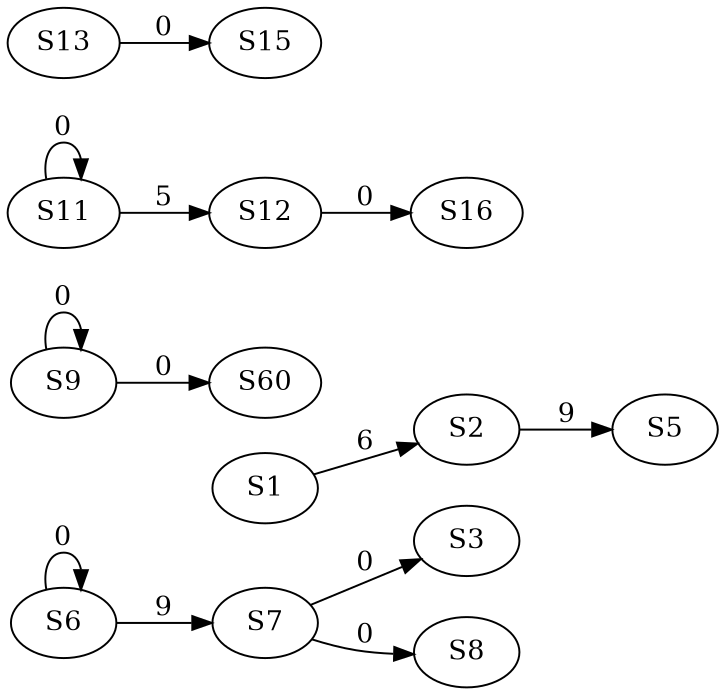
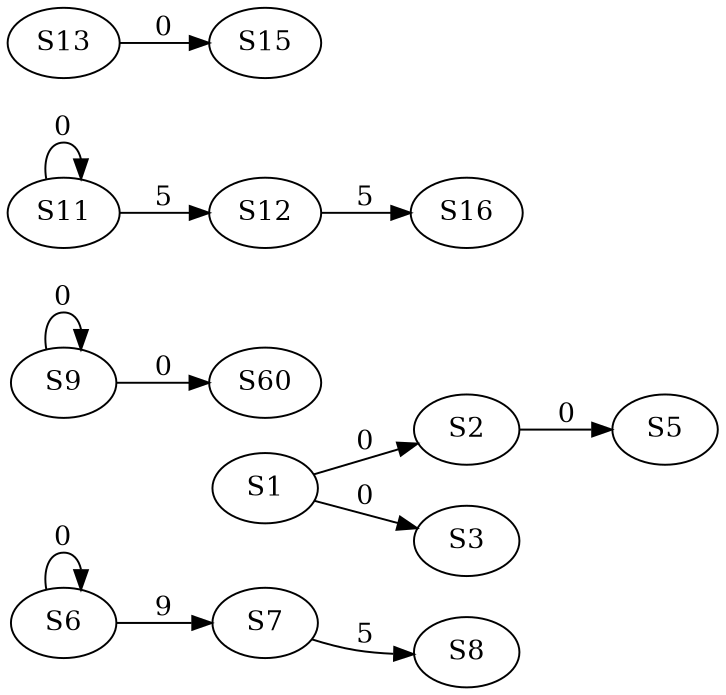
(366, 198) -> (366, 198)
(567, 415) -> (567, 415)
(366, 442) -> (366, 442)
(356, 586) -> (356, 512)
(366, 636) -> (366, 636)
